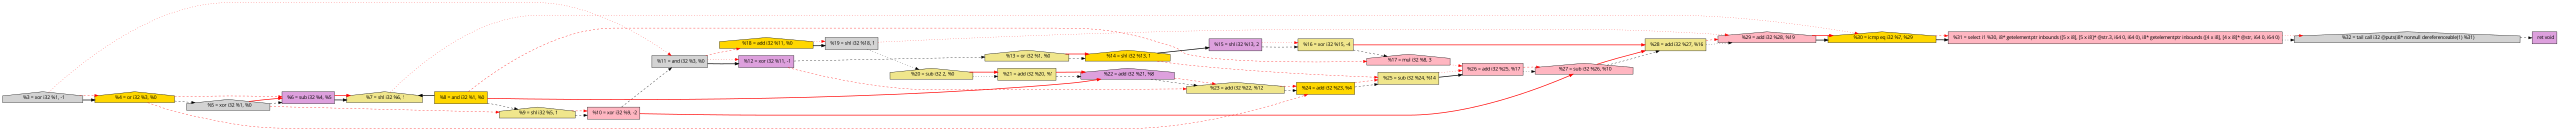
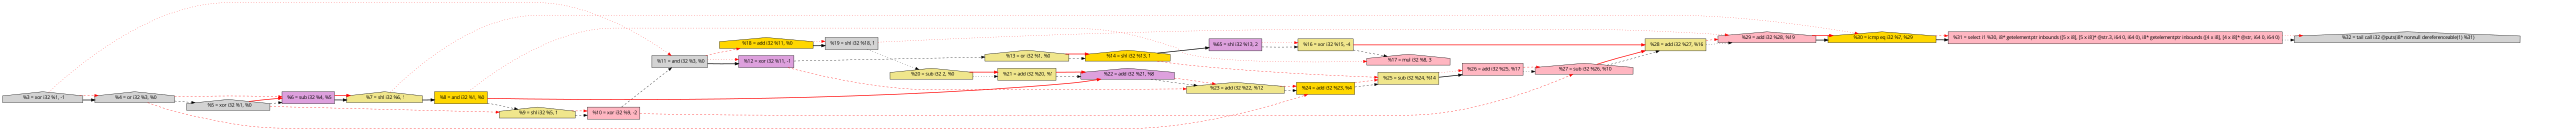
(910, 28) -> (910, 28)
(2545, 38) -> none
(1235, 45) -> (1235, 45)
(1454, 65) -> none
(428, 96) -> (427, 100)
(135, 98) -> (135, 98)
(1108, 115) -> (1108, 115)
